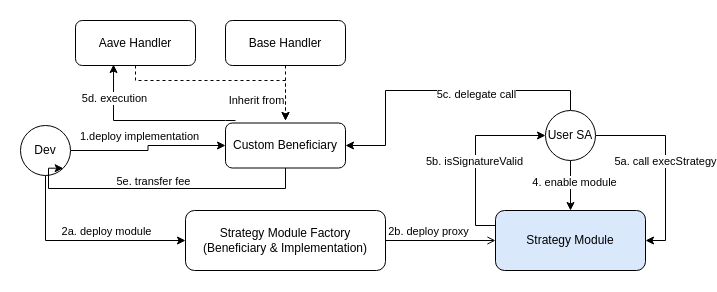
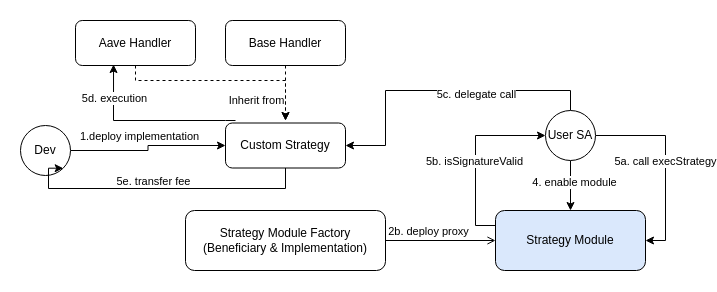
(286, 146) -> (286, 146)
(80, 241) -> none
